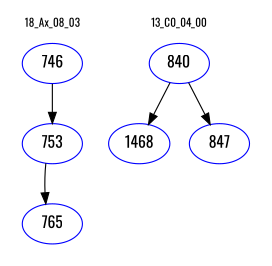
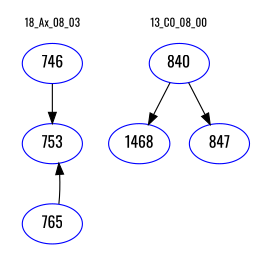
(179, 24) -> (179, 24)
(45, 178) -> (60, 189)
